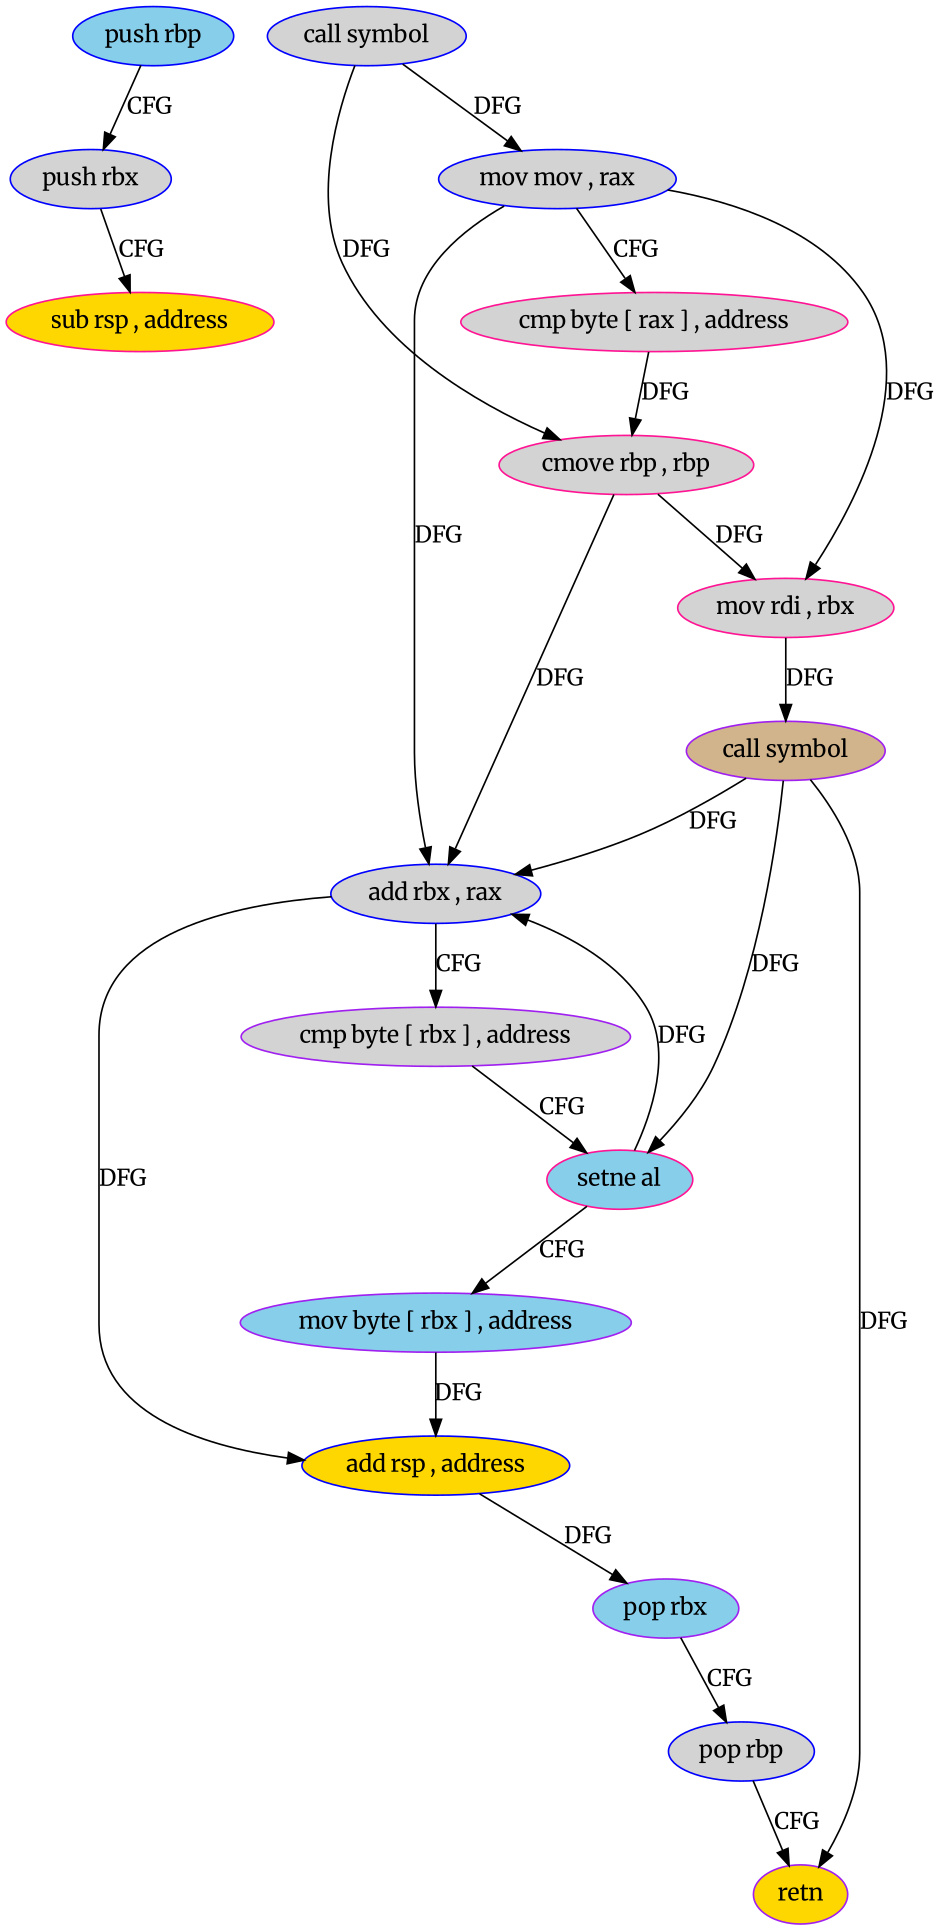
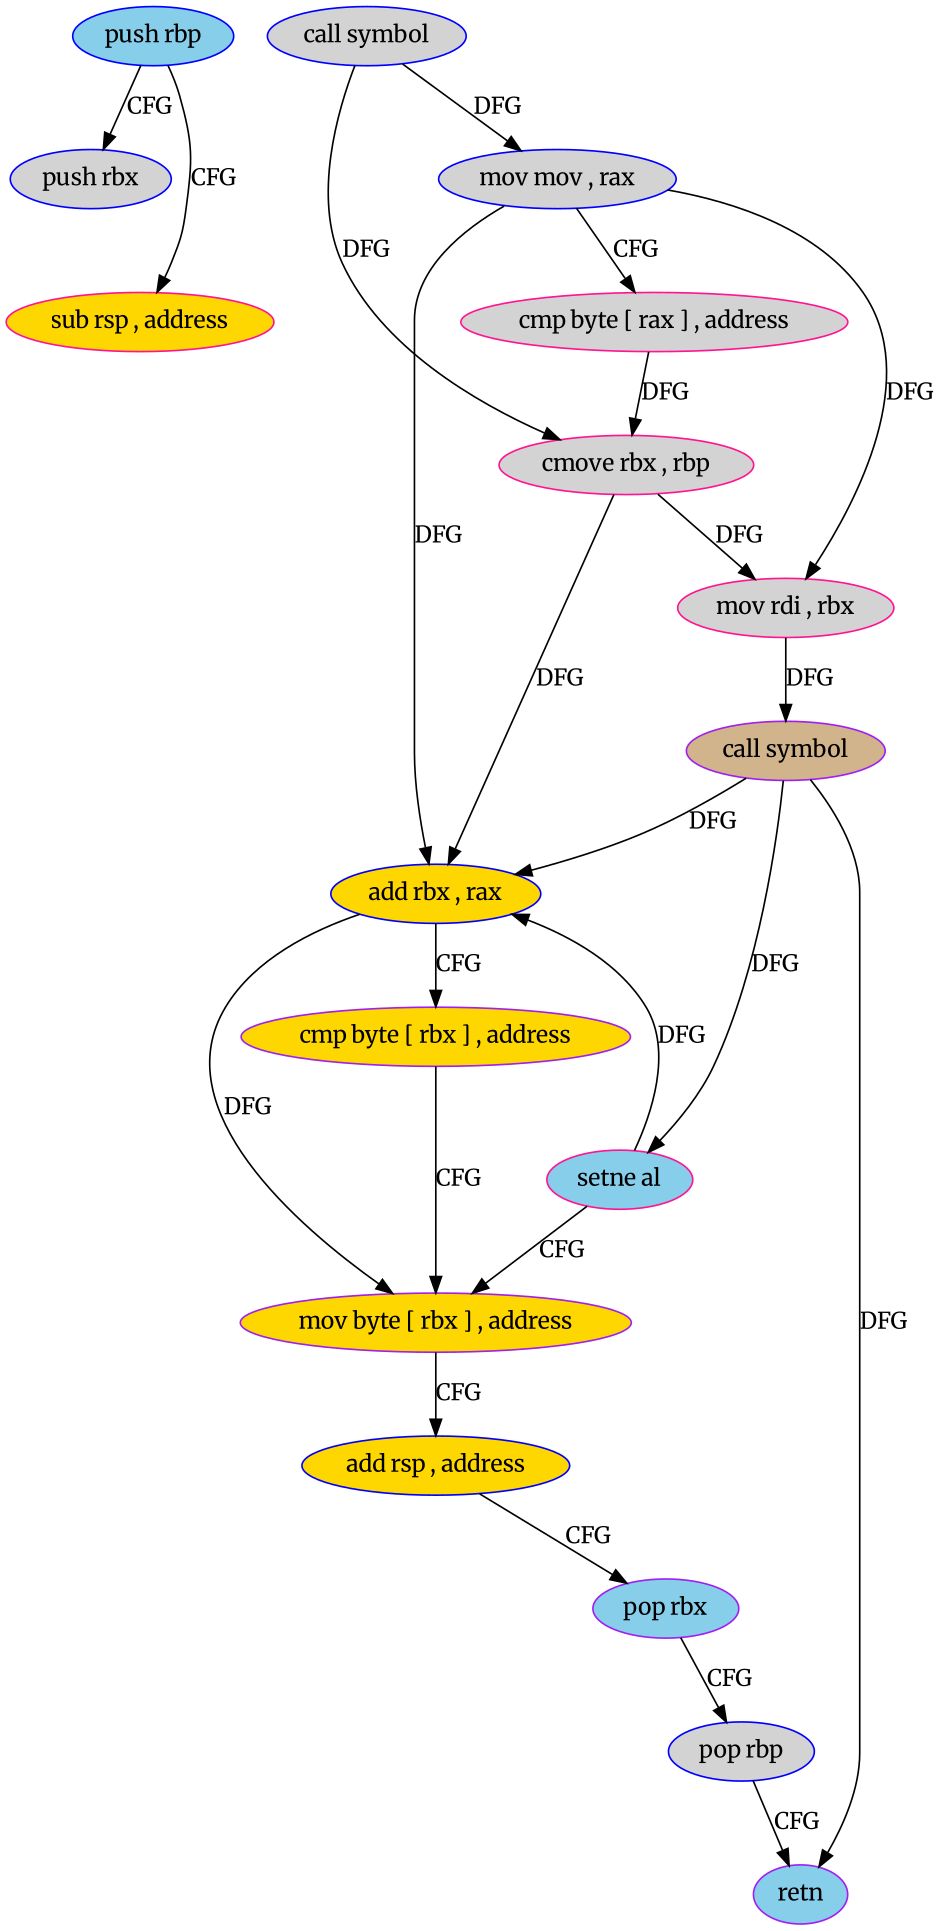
(113, 243) -> (190, 172)
(626, 465) -> (626, 465)
(436, 894) -> (436, 894)
(436, 1037) -> (436, 1037)
(523, 1104) -> (436, 1171)
(99, 1158) -> (215, 1094)
(436, 1323) -> (436, 1323)
(459, 1394) -> (459, 1394)
(589, 1537) -> (589, 1537)
(801, 1894) -> (801, 1894)
